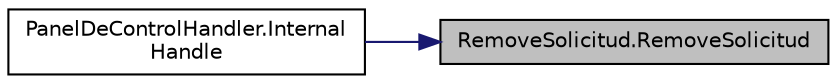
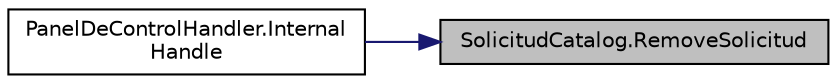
(634, 42) -> (634, 42)
